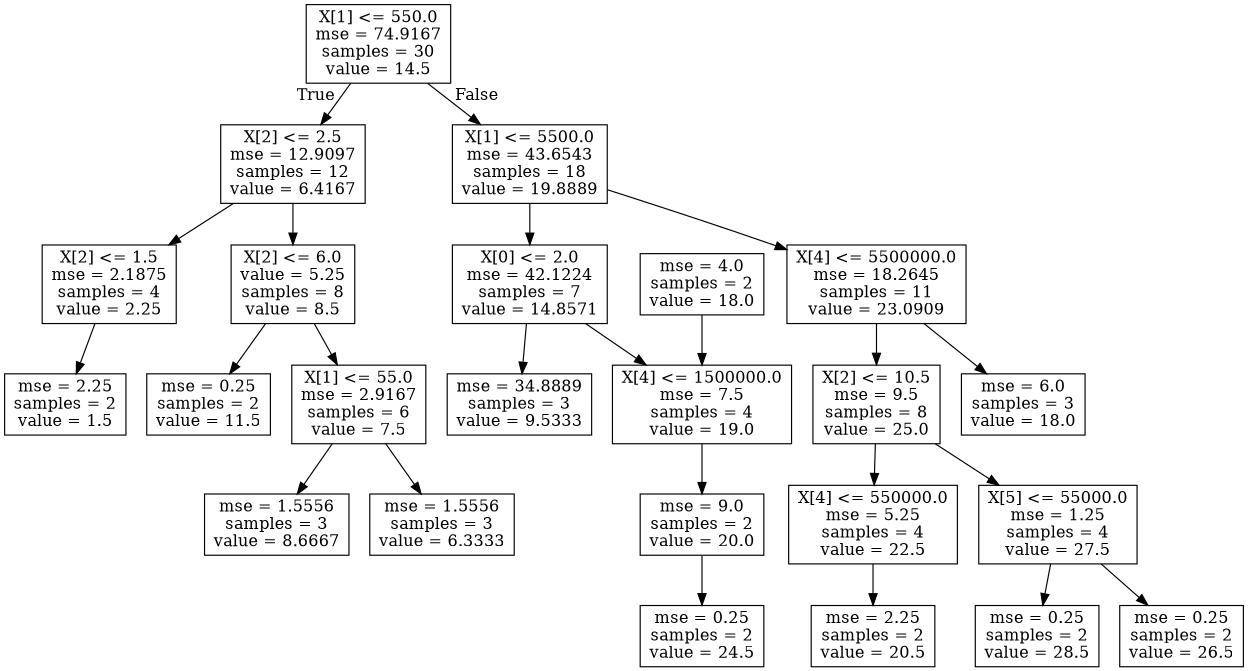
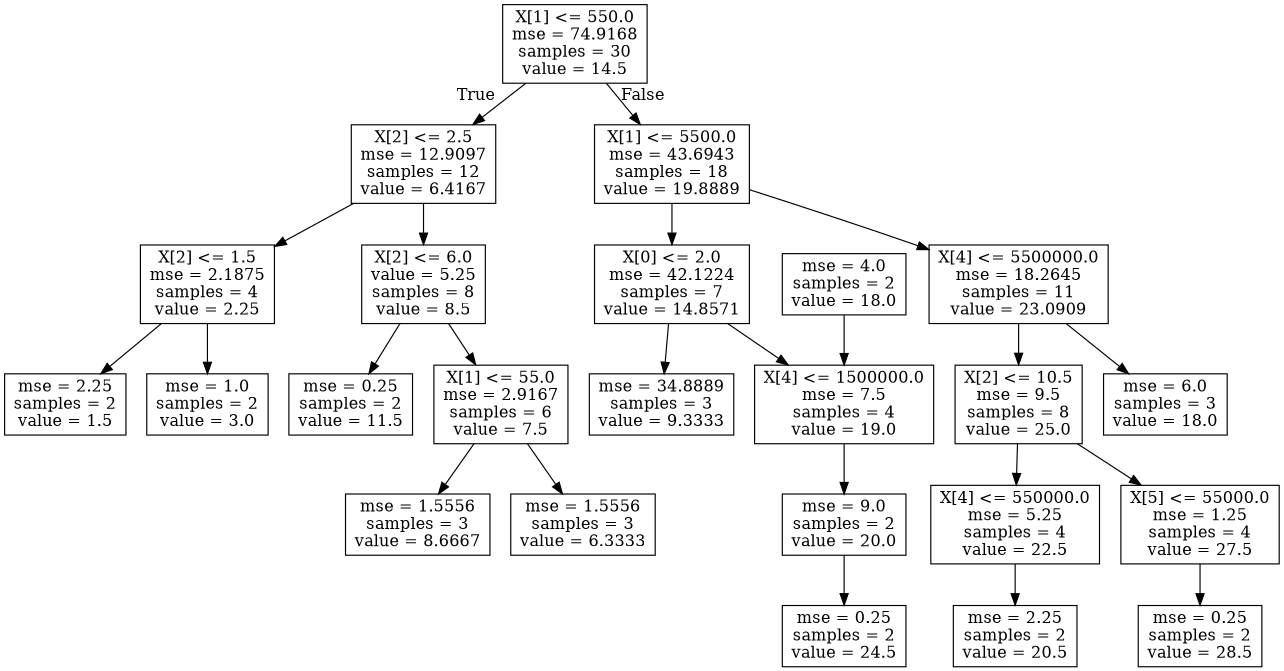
(378, 44) -> (575, 44)
(530, 164) -> (672, 164)
none -> (207, 404)
(519, 404) -> (662, 404)
(1182, 636) -> none
